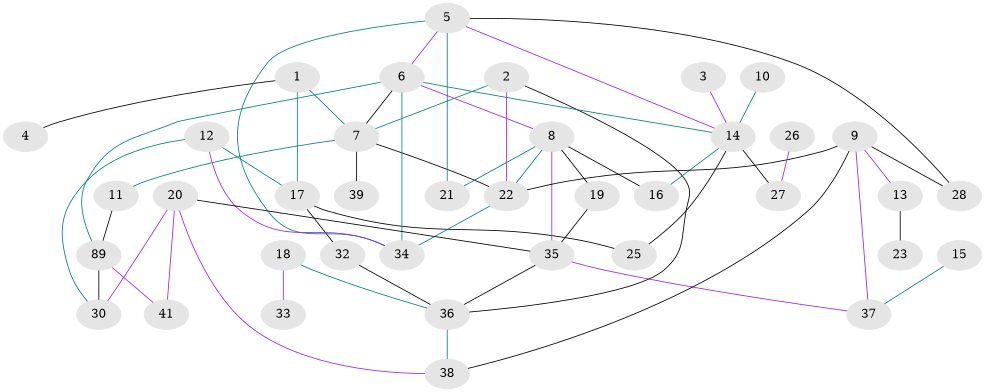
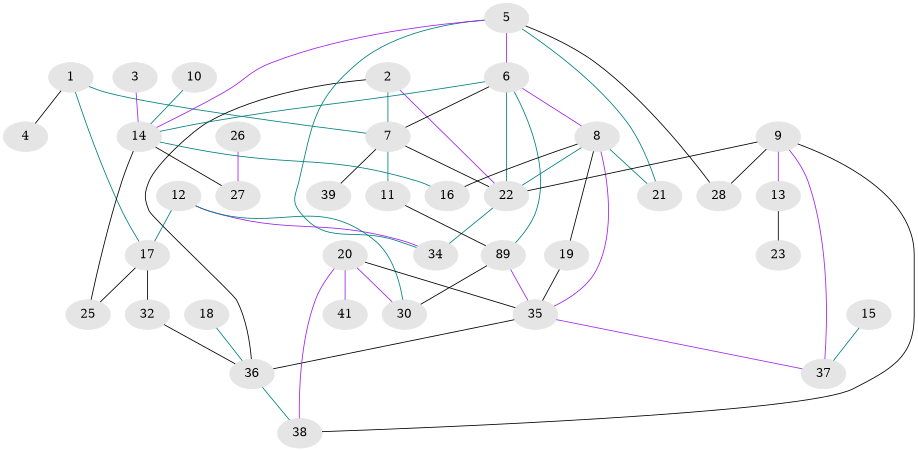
(402, 166) -> (507, 137)
(133, 285) -> (519, 285)
(283, 315) -> none
